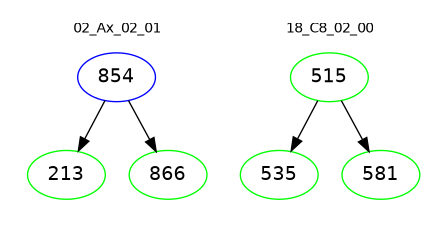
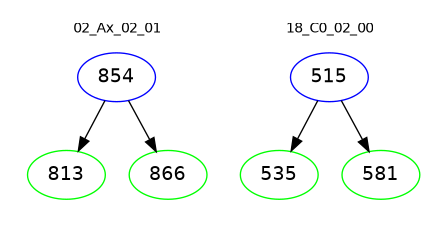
(330, 29) -> (330, 29)
(329, 77) -> (329, 77)
(66, 175) -> (66, 175)
